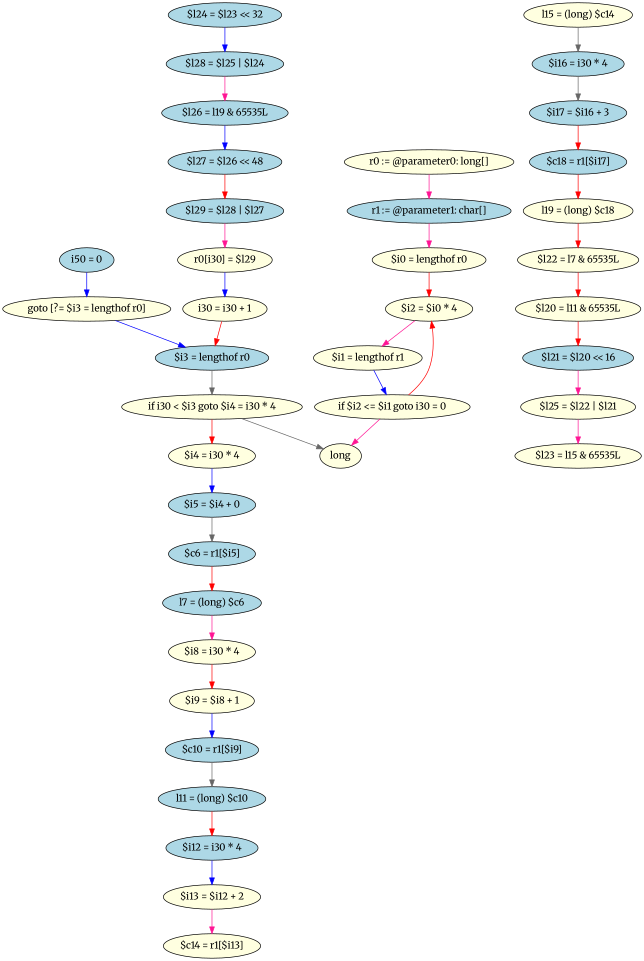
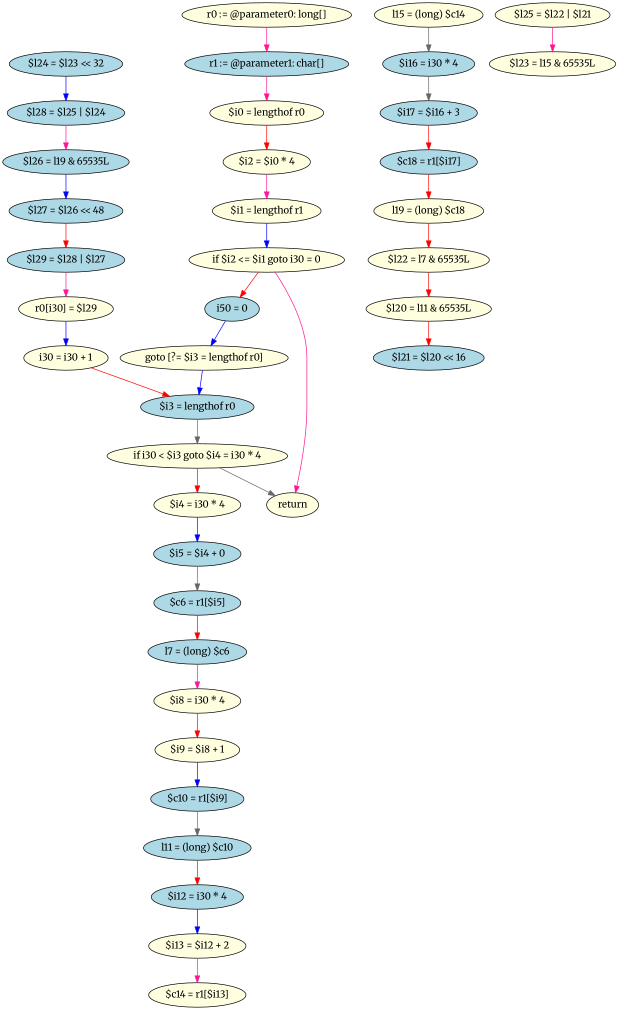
(430, 365) -> (251, 282)
(578, 379) -> none
(341, 456) -> (293, 505)
